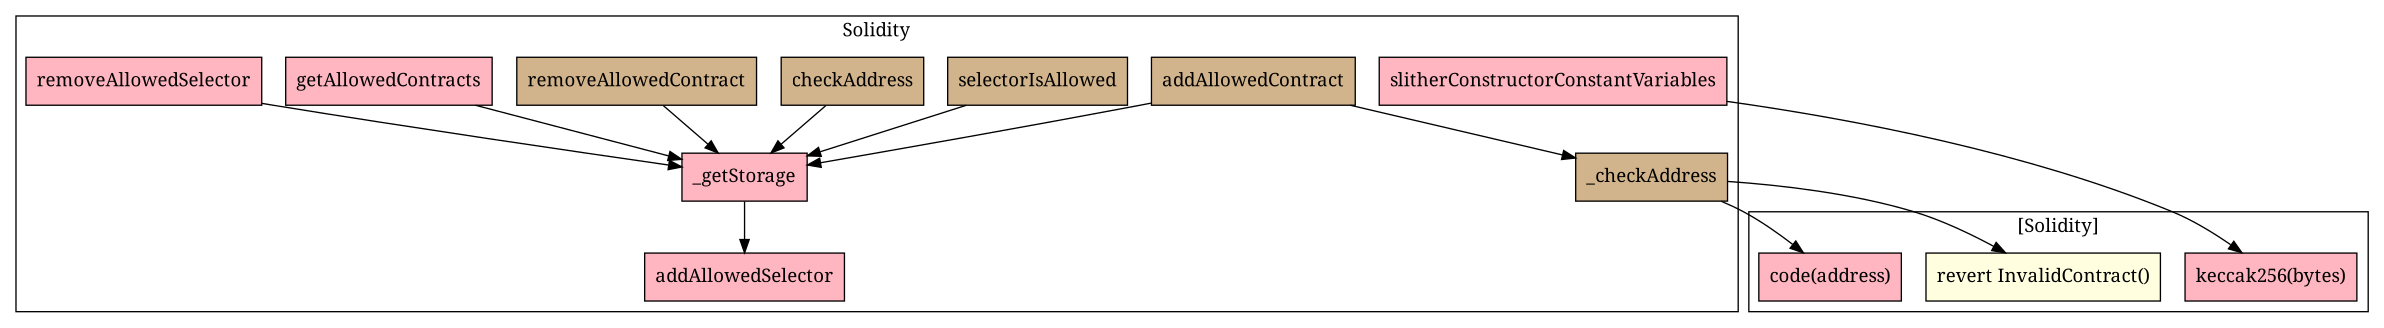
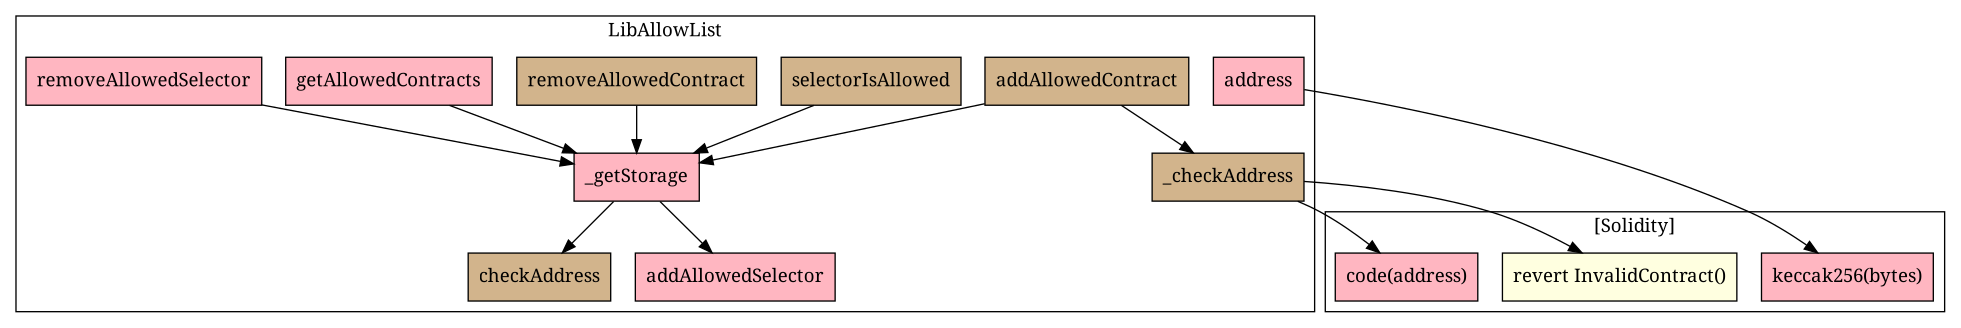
(877, 31) -> (665, 31)
(1553, 81) -> (1259, 81)
(803, 125) -> (593, 222)
